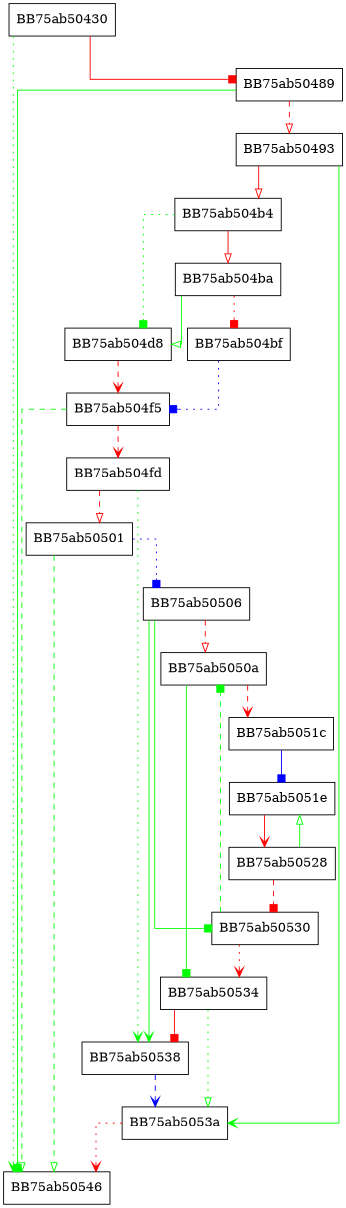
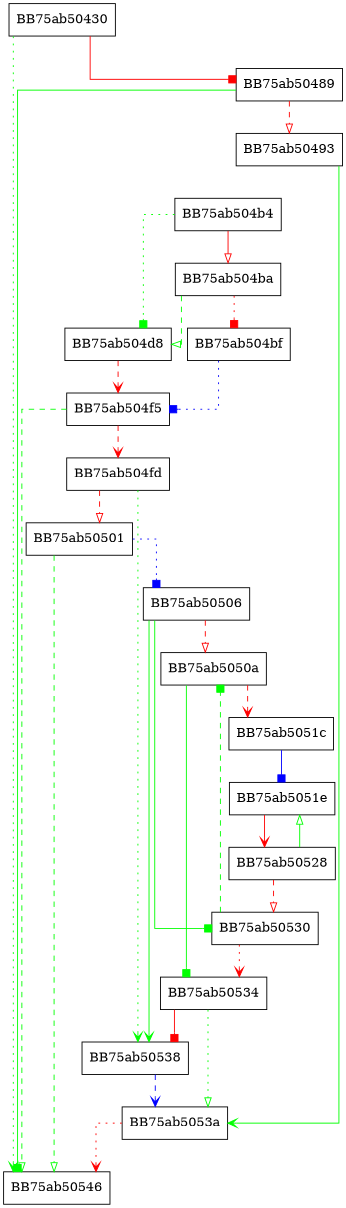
(259, 177) -> none
(181, 321) -> (181, 321)
(274, 891) -> (274, 891)
